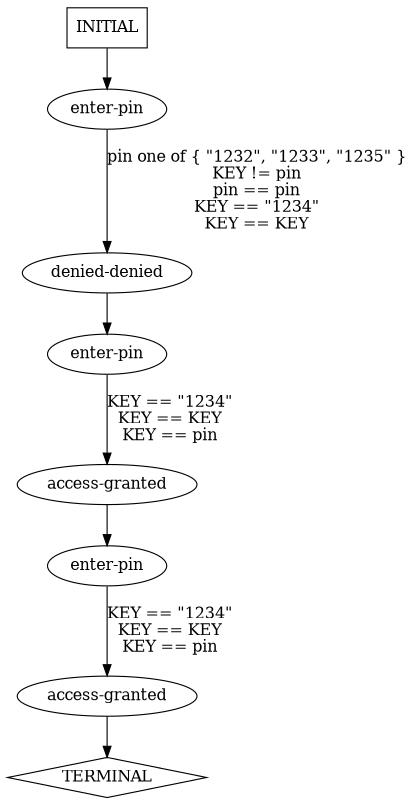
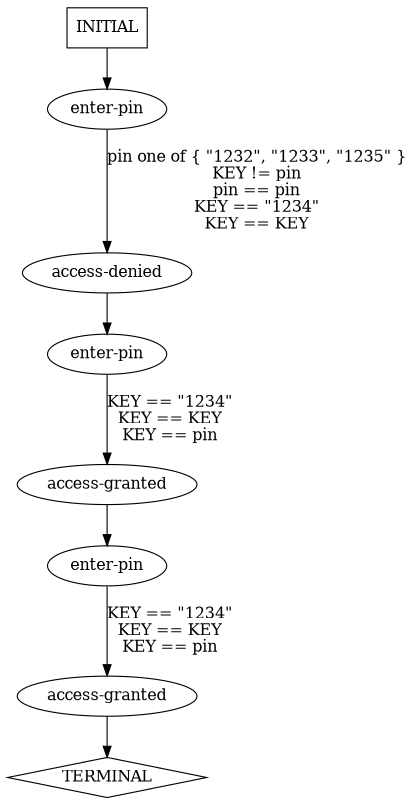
(107, 273) -> (107, 273)
